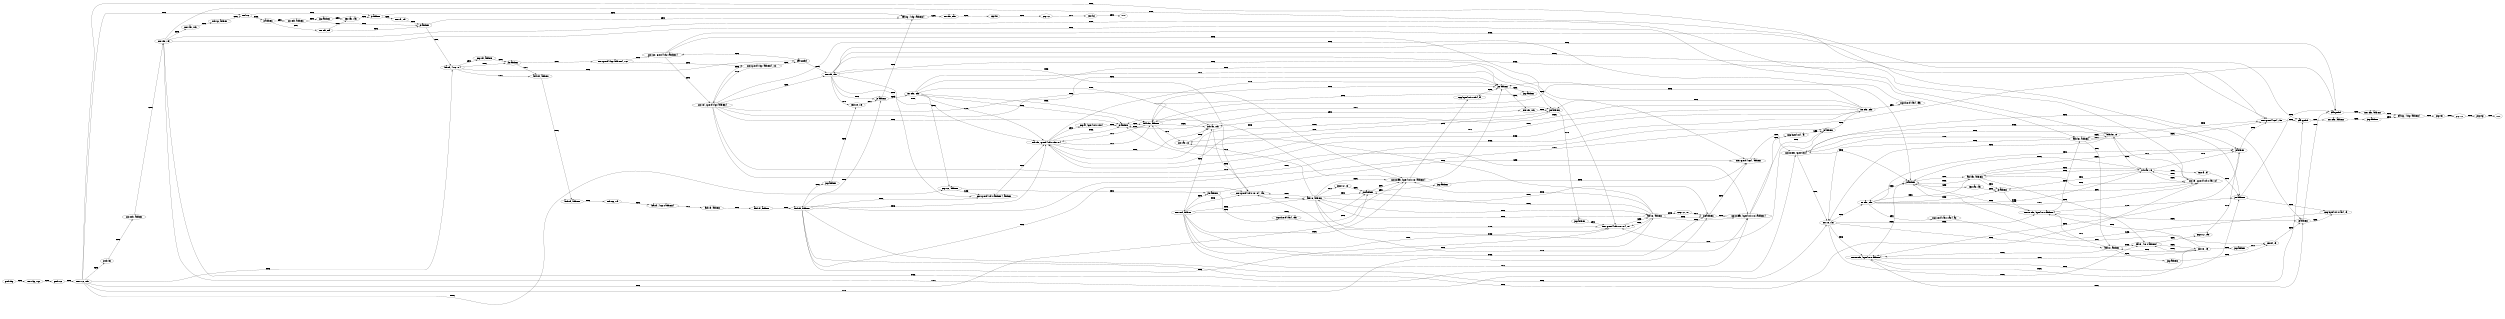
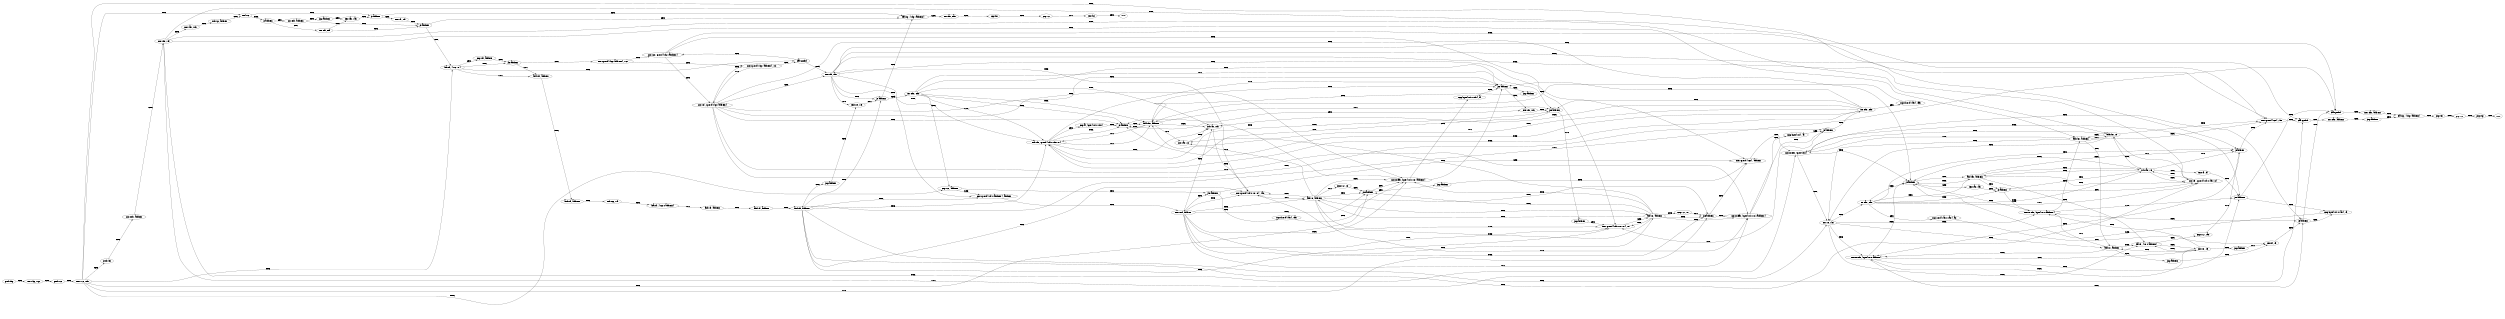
(1019, 171) -> (1089, 205)
